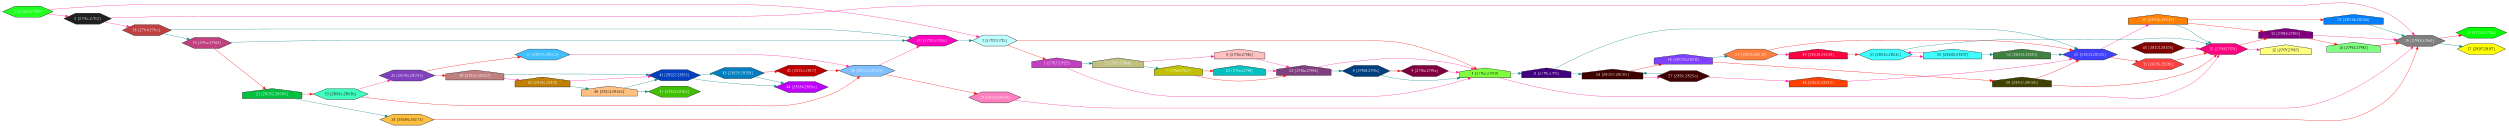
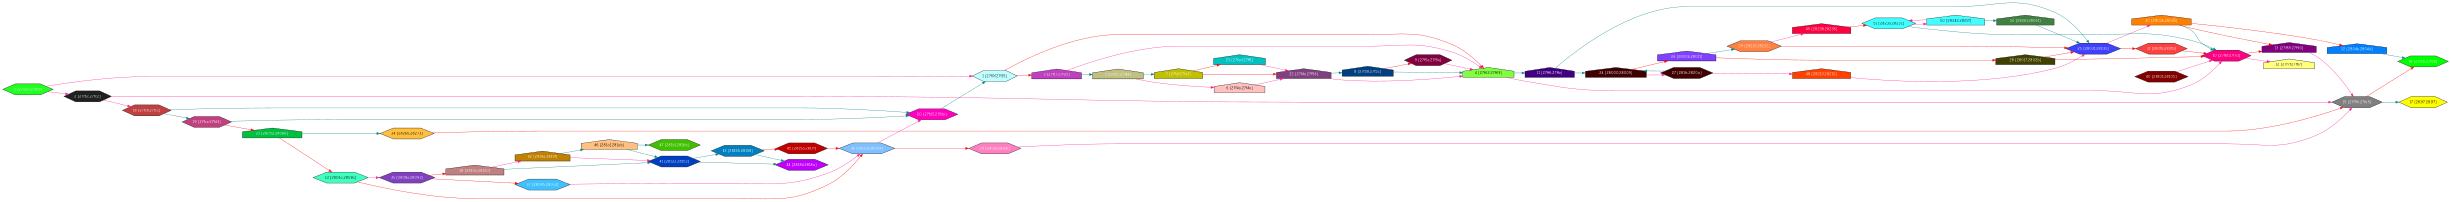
(2385, 30) -> (2392, 56)
(2354, 48) -> none
(1366, 71) -> (1368, 72)
